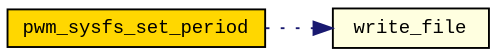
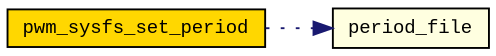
(411, 28) -> (411, 28)
